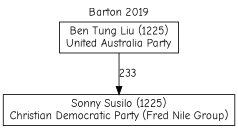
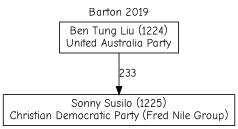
(119, 38) -> (119, 38)
